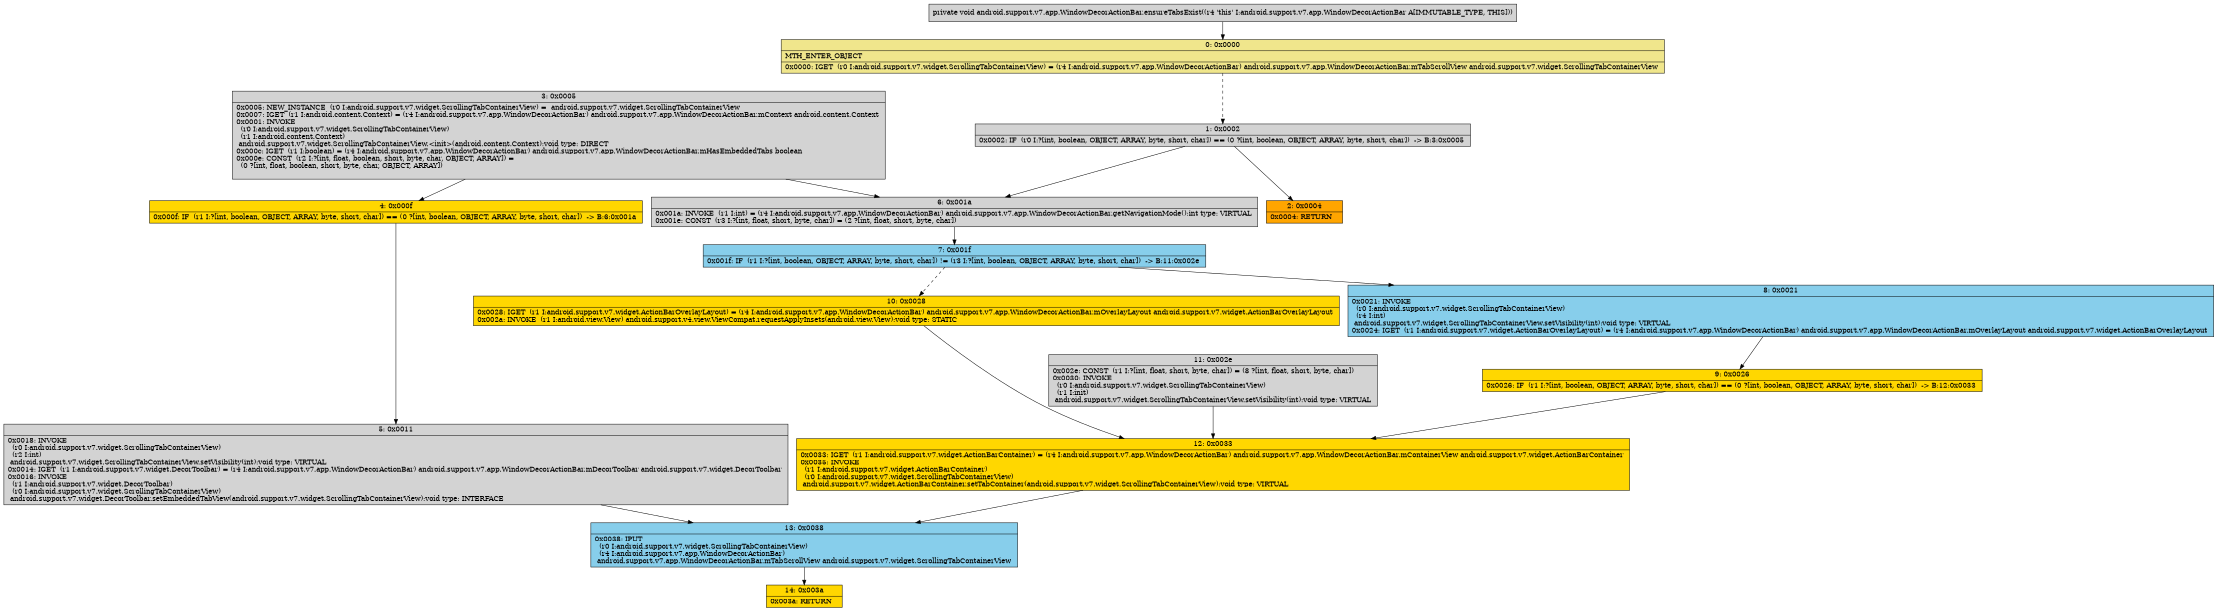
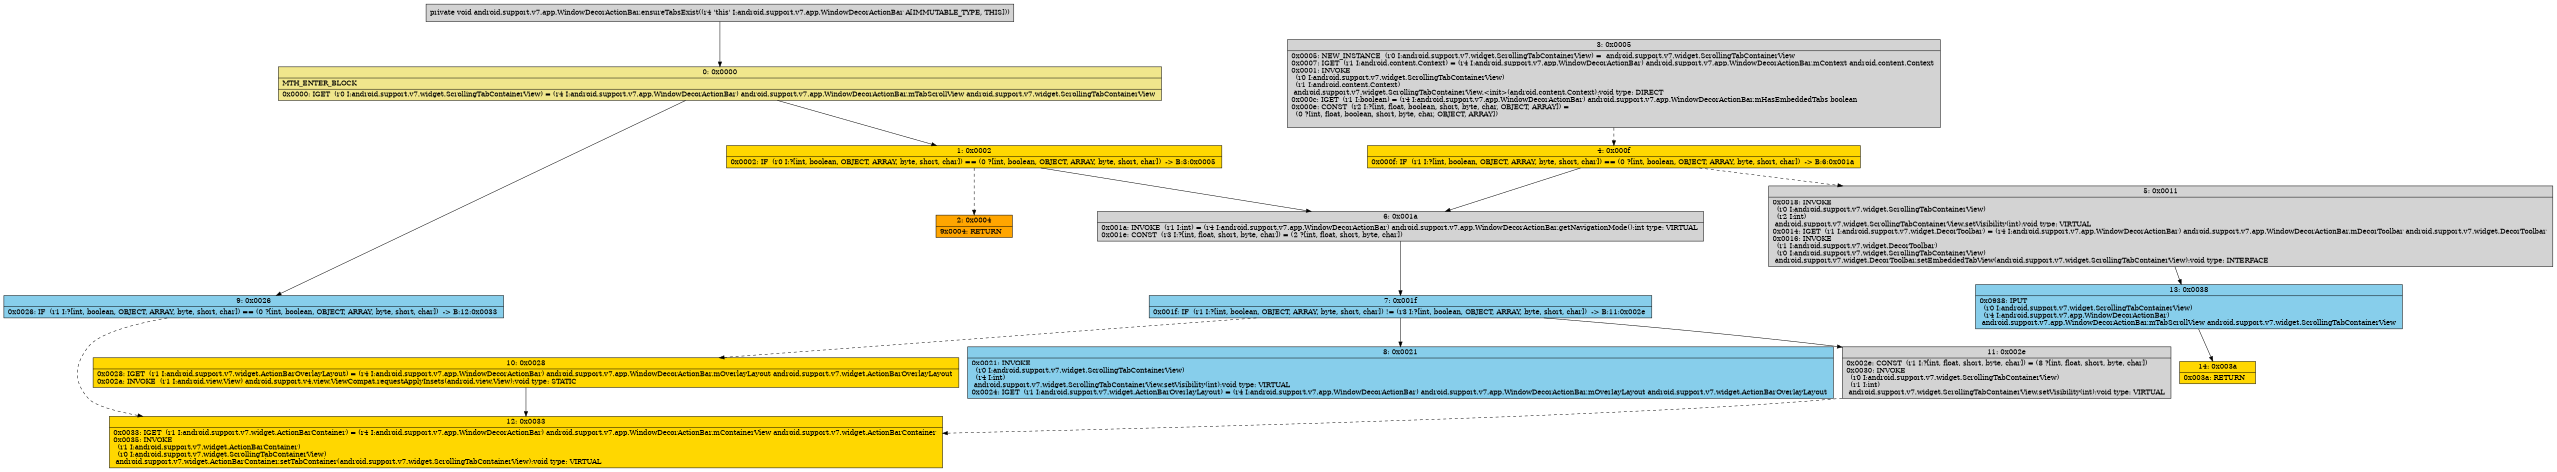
(824, 56) -> (320, 83)
(1223, 96) -> (855, 122)
(1223, 135) -> (974, 157)
(1262, 172) -> (974, 189)
(830, 188) -> (1515, 189)
(444, 189) -> (1614, 134)
(1304, 217) -> (974, 232)
(396, 321) -> (1769, 177)
none -> (1691, 331)
(1753, 351) -> (483, 197)
(1732, 380) -> (254, 307)
(1071, 393) -> (1863, 385)
(1521, 415) -> (82, 357)
(1213, 420) -> (1395, 421)
(1002, 506) -> none
(621, 539) -> (2005, 301)
